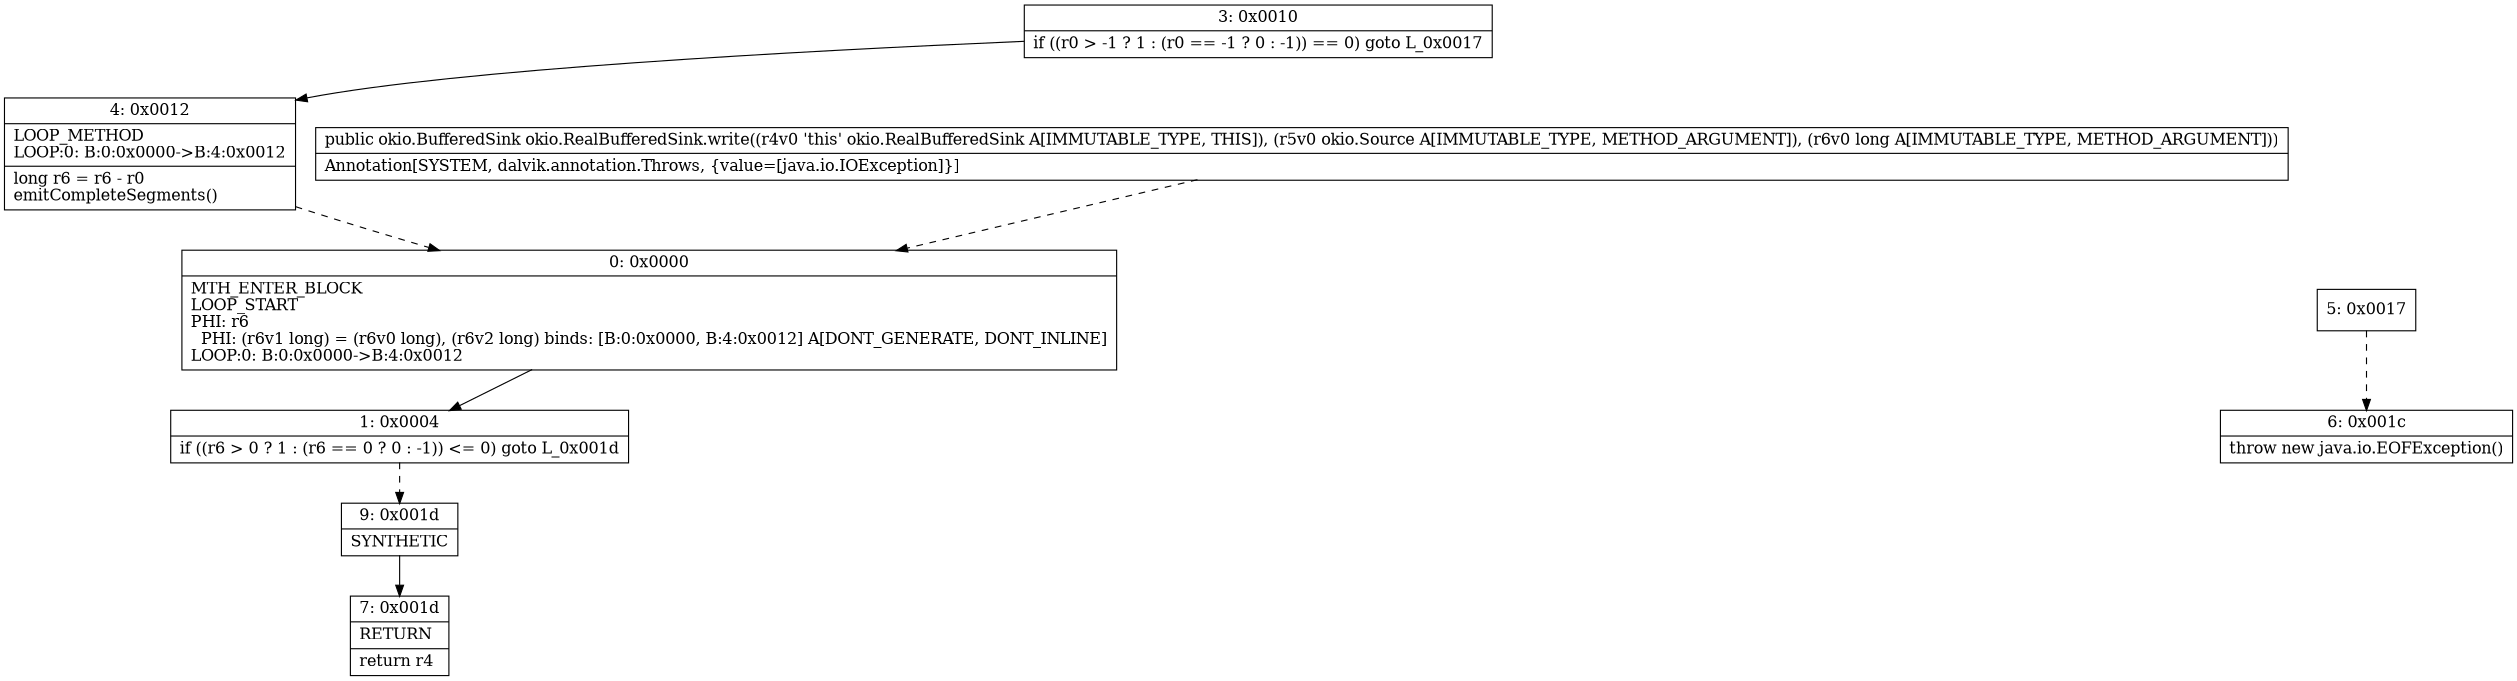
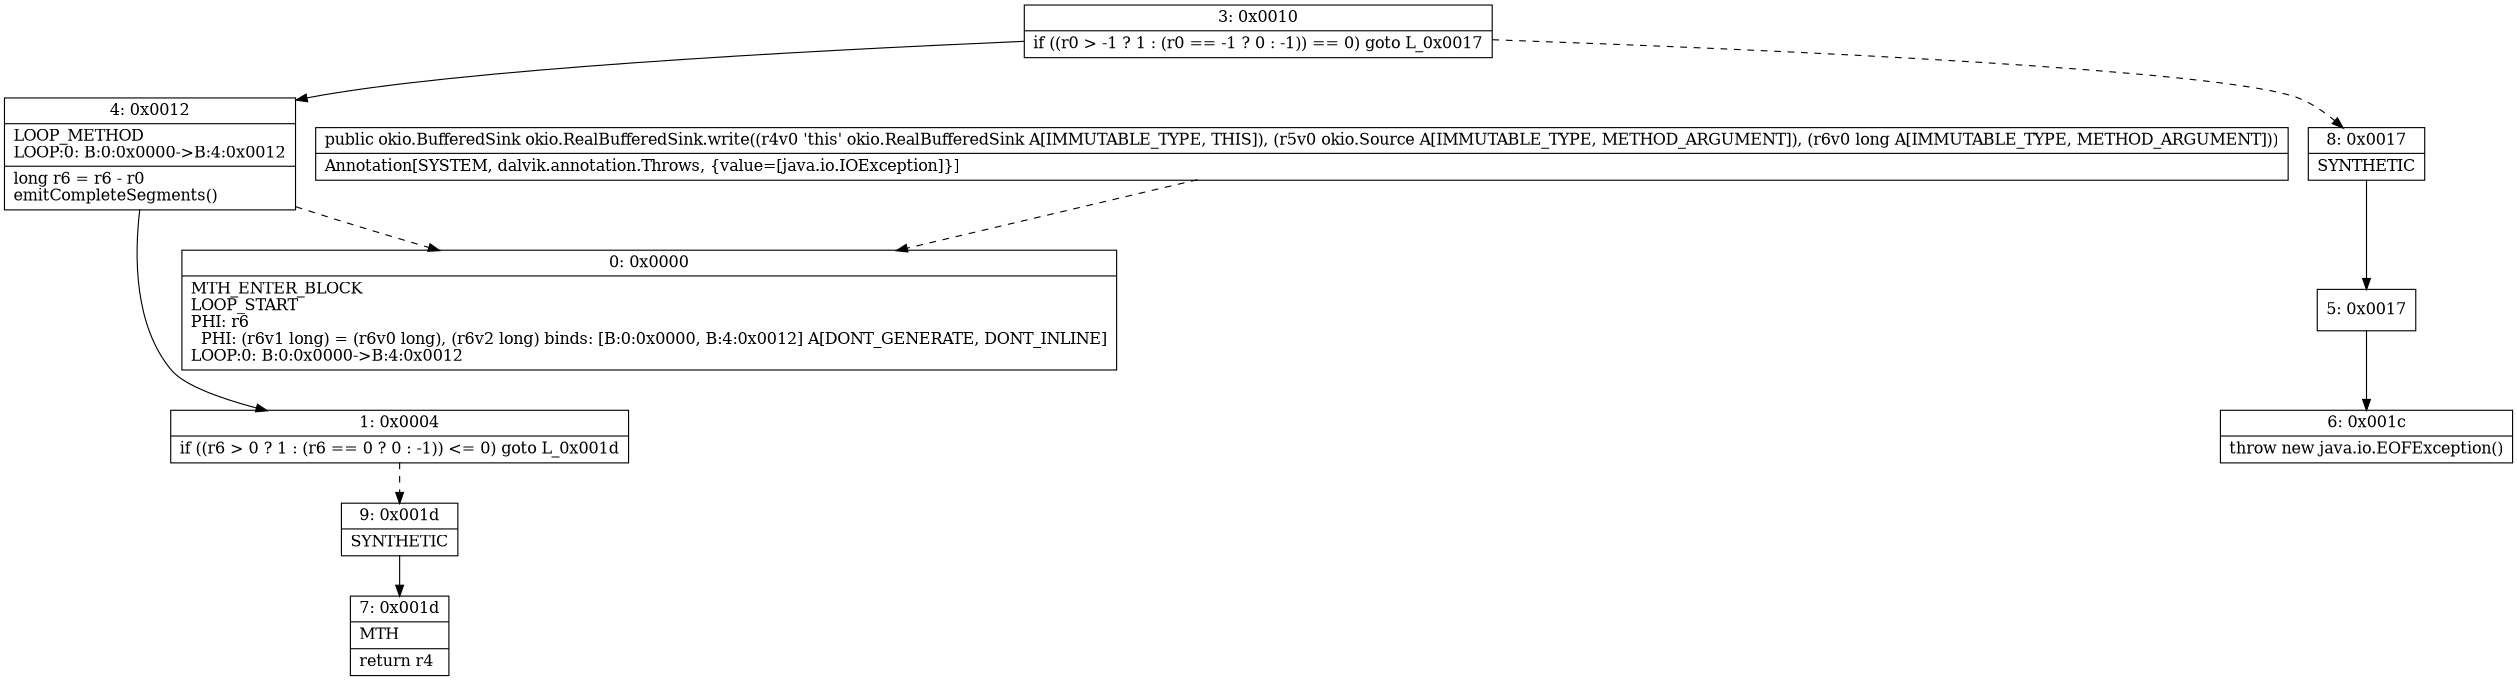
none -> (2367, 154)
(2367, 365) -> (2367, 365)
(496, 388) -> (153, 338)
(396, 635) -> (379, 635)
